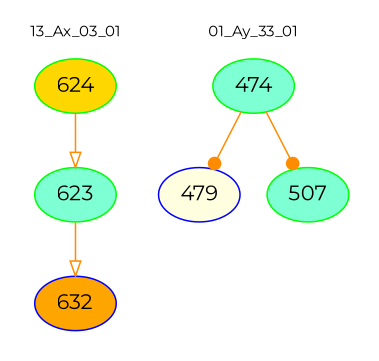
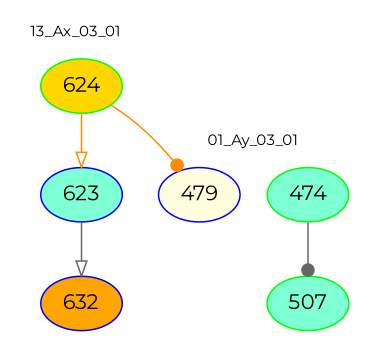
(254, 32) -> (254, 141)
(229, 135) -> (156, 142)
(278, 135) -> (308, 243)
(75, 195) -> (82, 195)
(75, 242) -> (82, 242)
